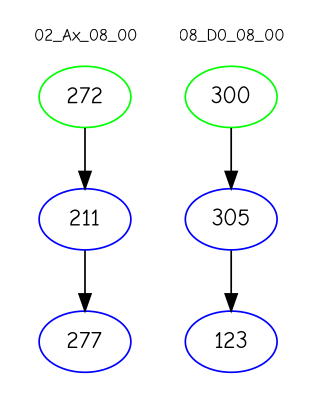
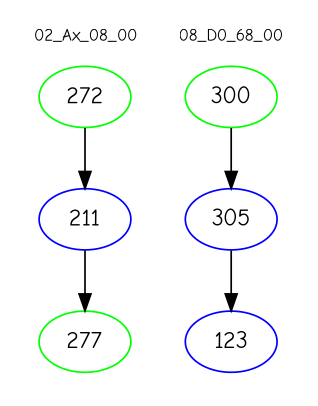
(232, 37) -> (231, 37)
(85, 342) -> (85, 342)
